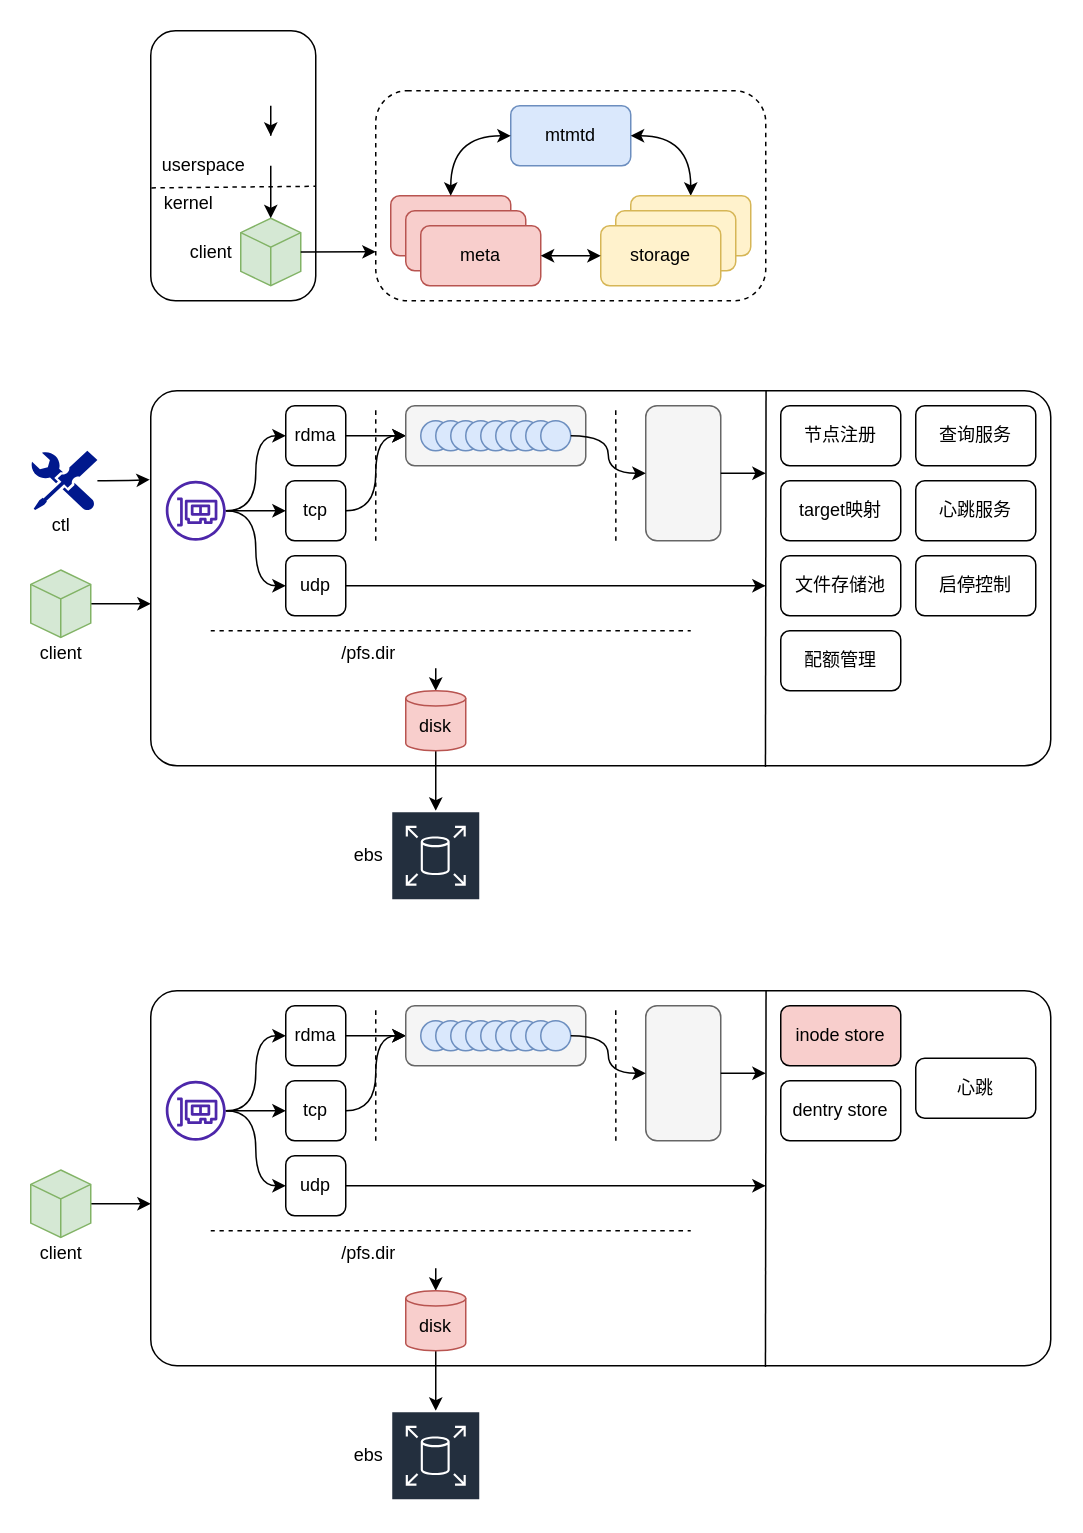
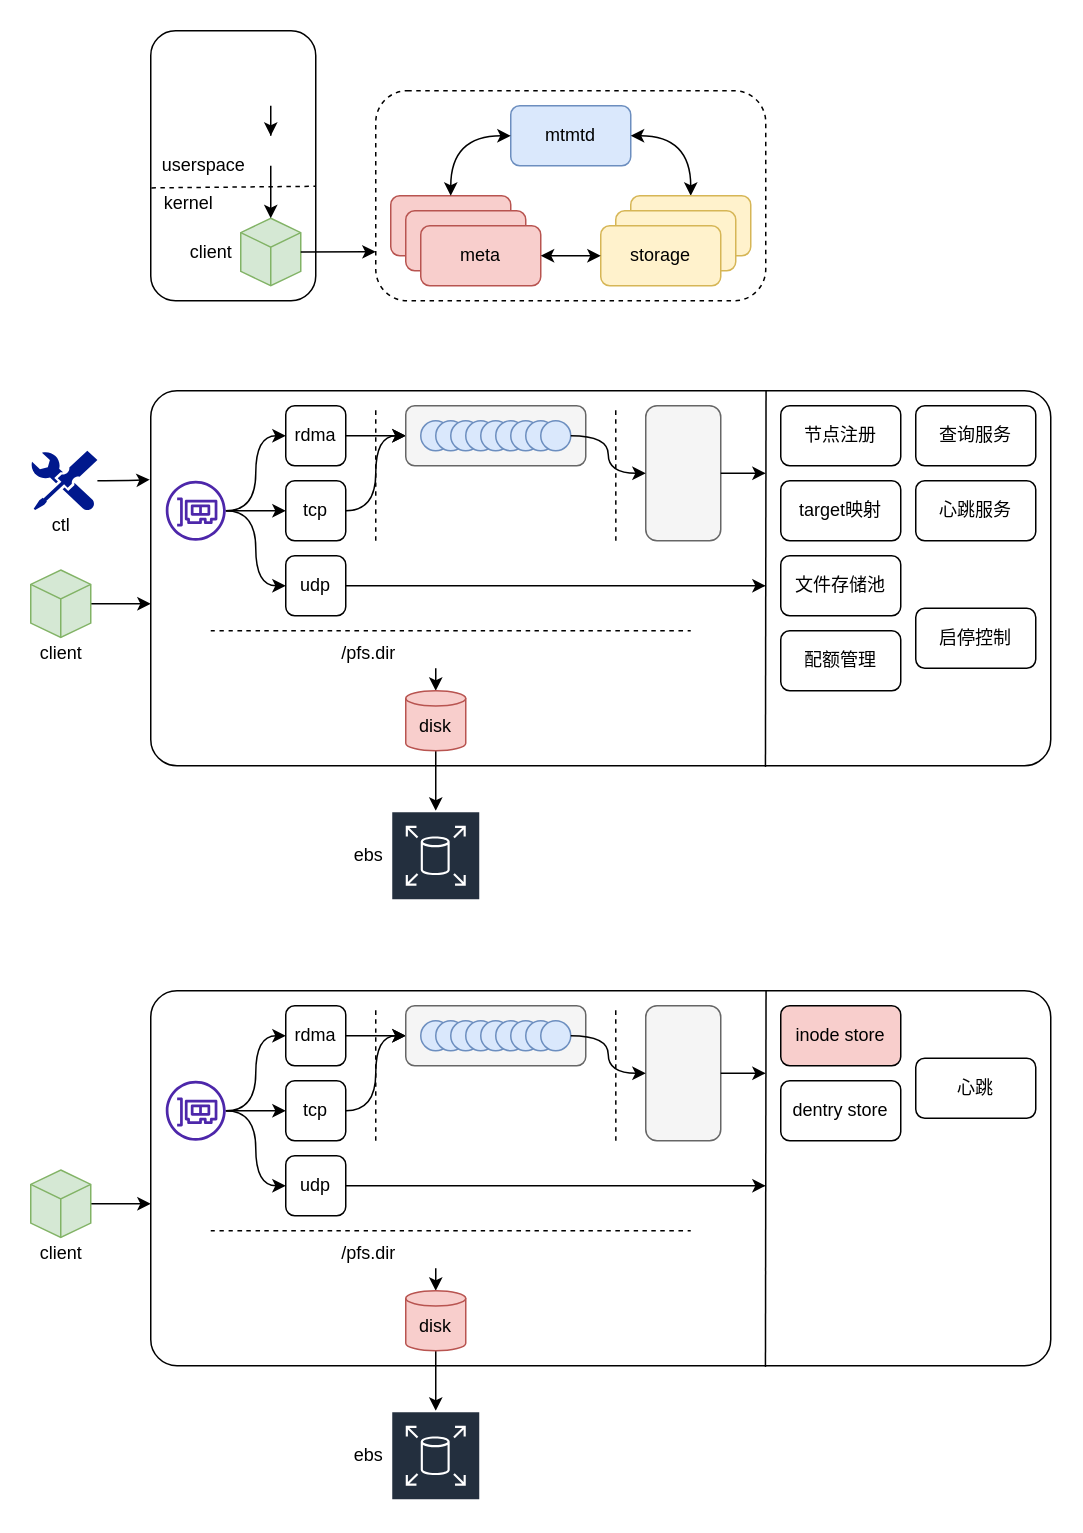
(976, 586) -> (976, 638)
